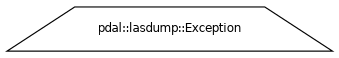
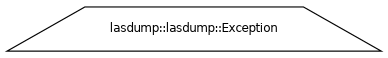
(170, 29) -> (194, 29)
